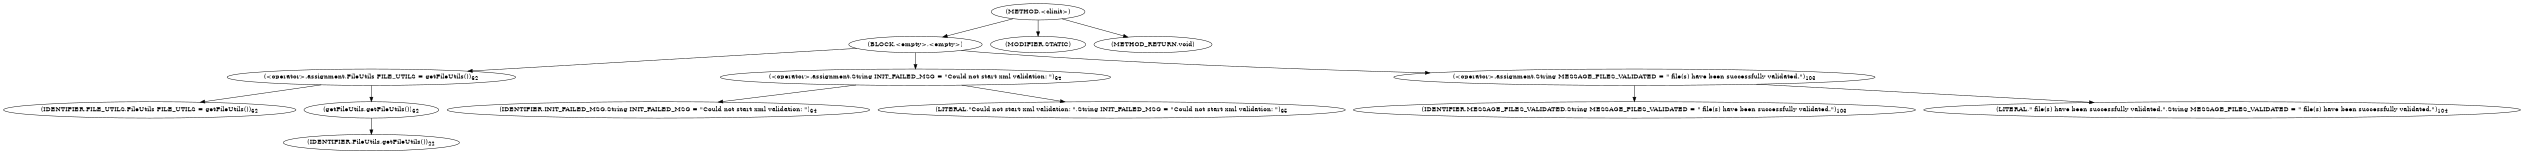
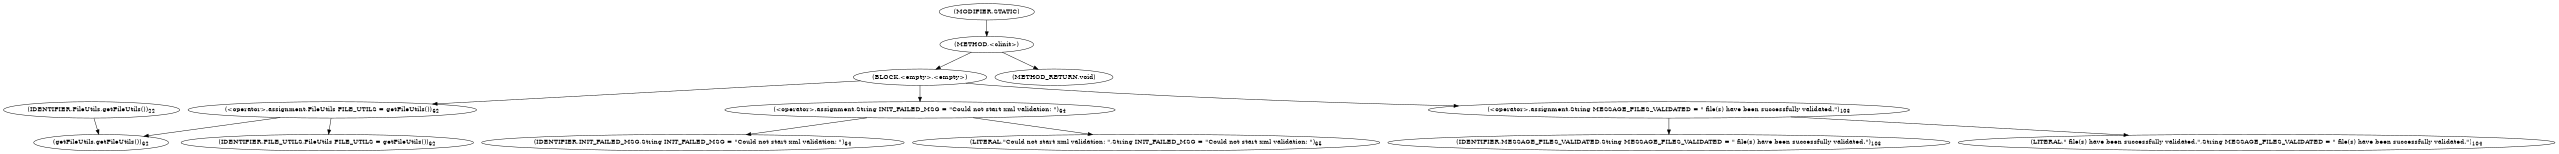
(1038, 26) -> (987, 26)
(371, 124) -> (96, 124)
